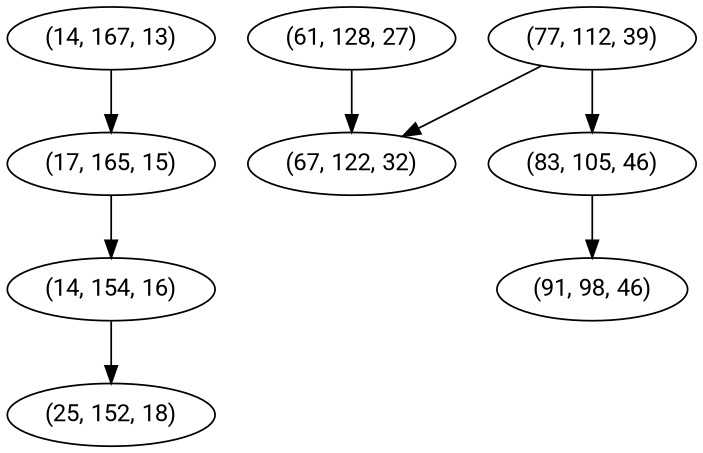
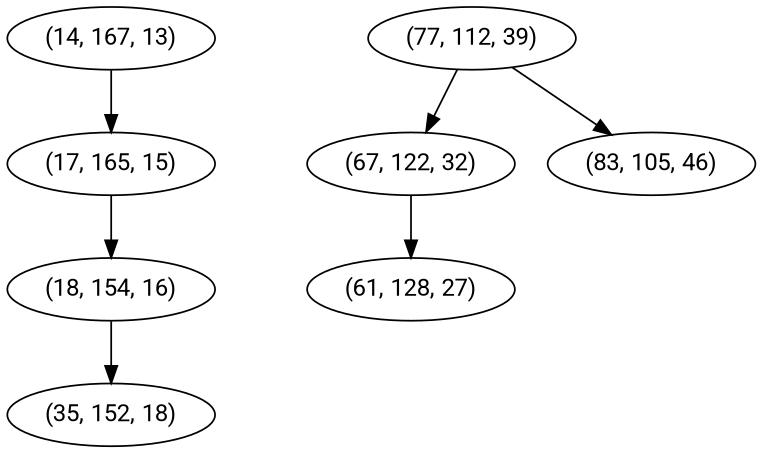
(352, 93) -> (411, 218)
(111, 289) -> (111, 289)
(592, 289) -> none
(111, 415) -> (111, 415)
